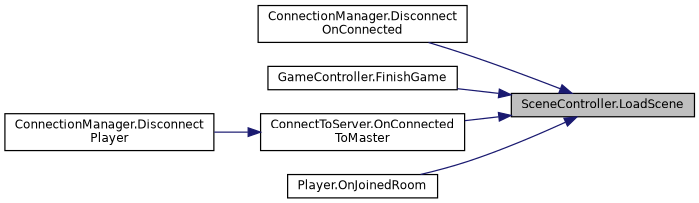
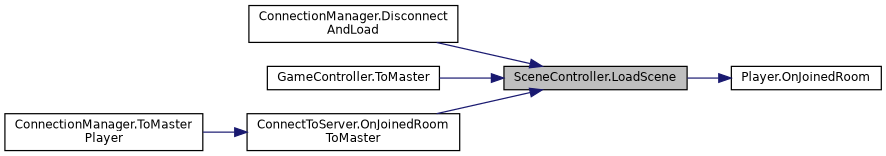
(363, 24) -> (353, 24)
(363, 78) -> (353, 78)
(109, 132) -> (104, 132)
(363, 132) -> (353, 132)
(494, 152) -> (703, 78)
